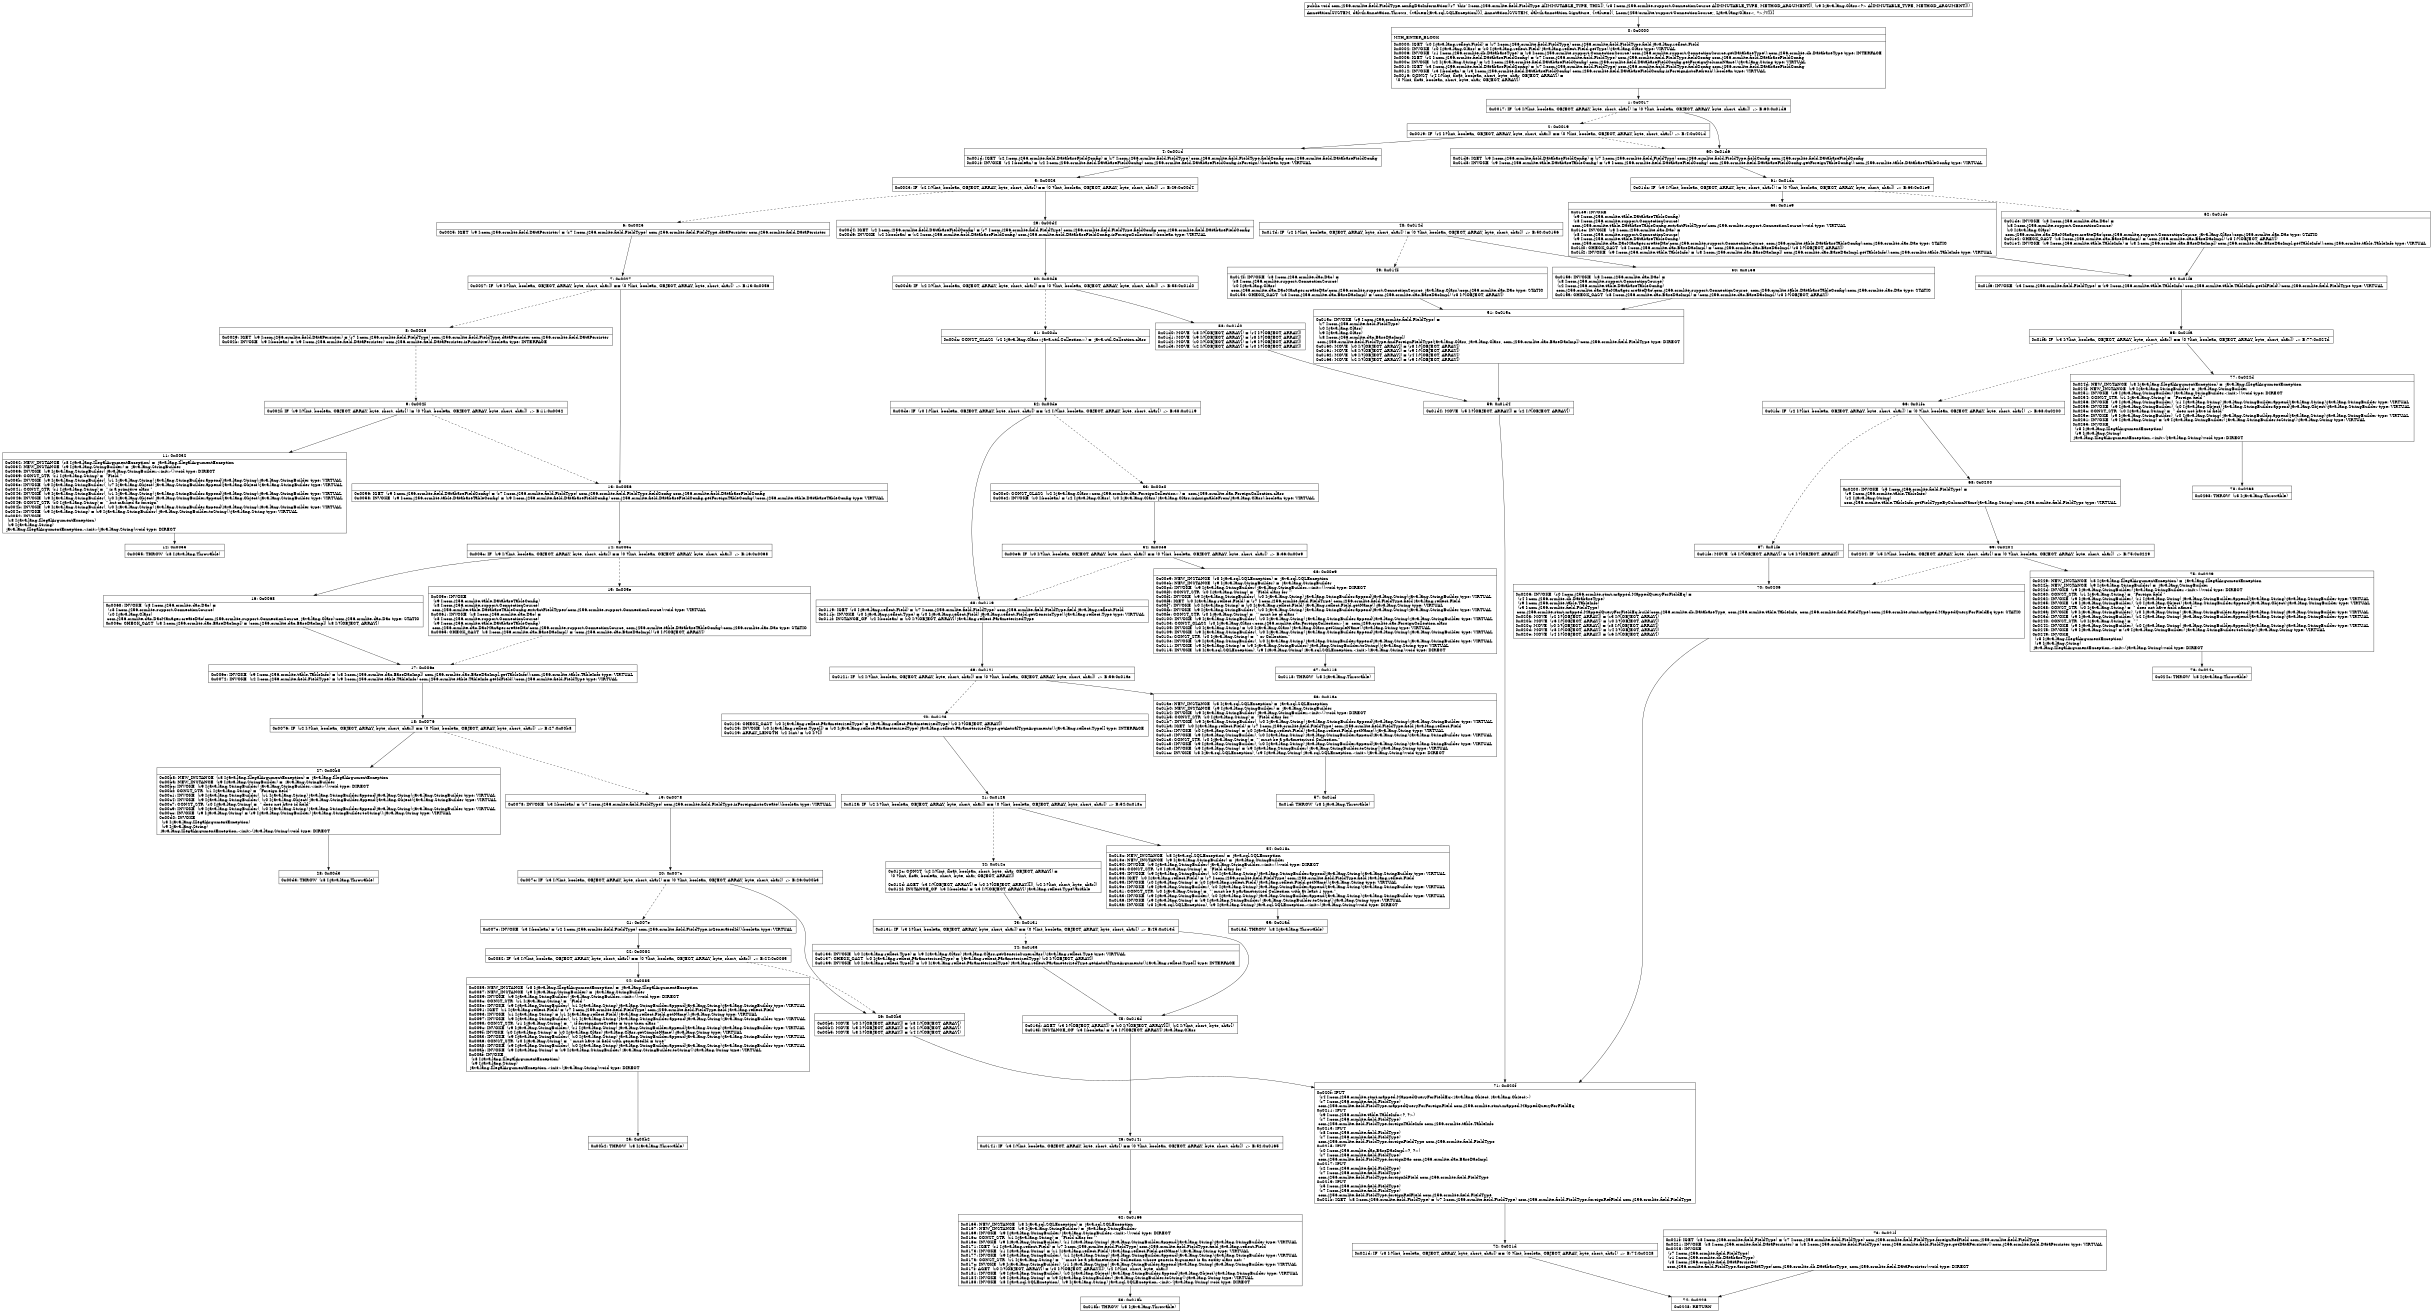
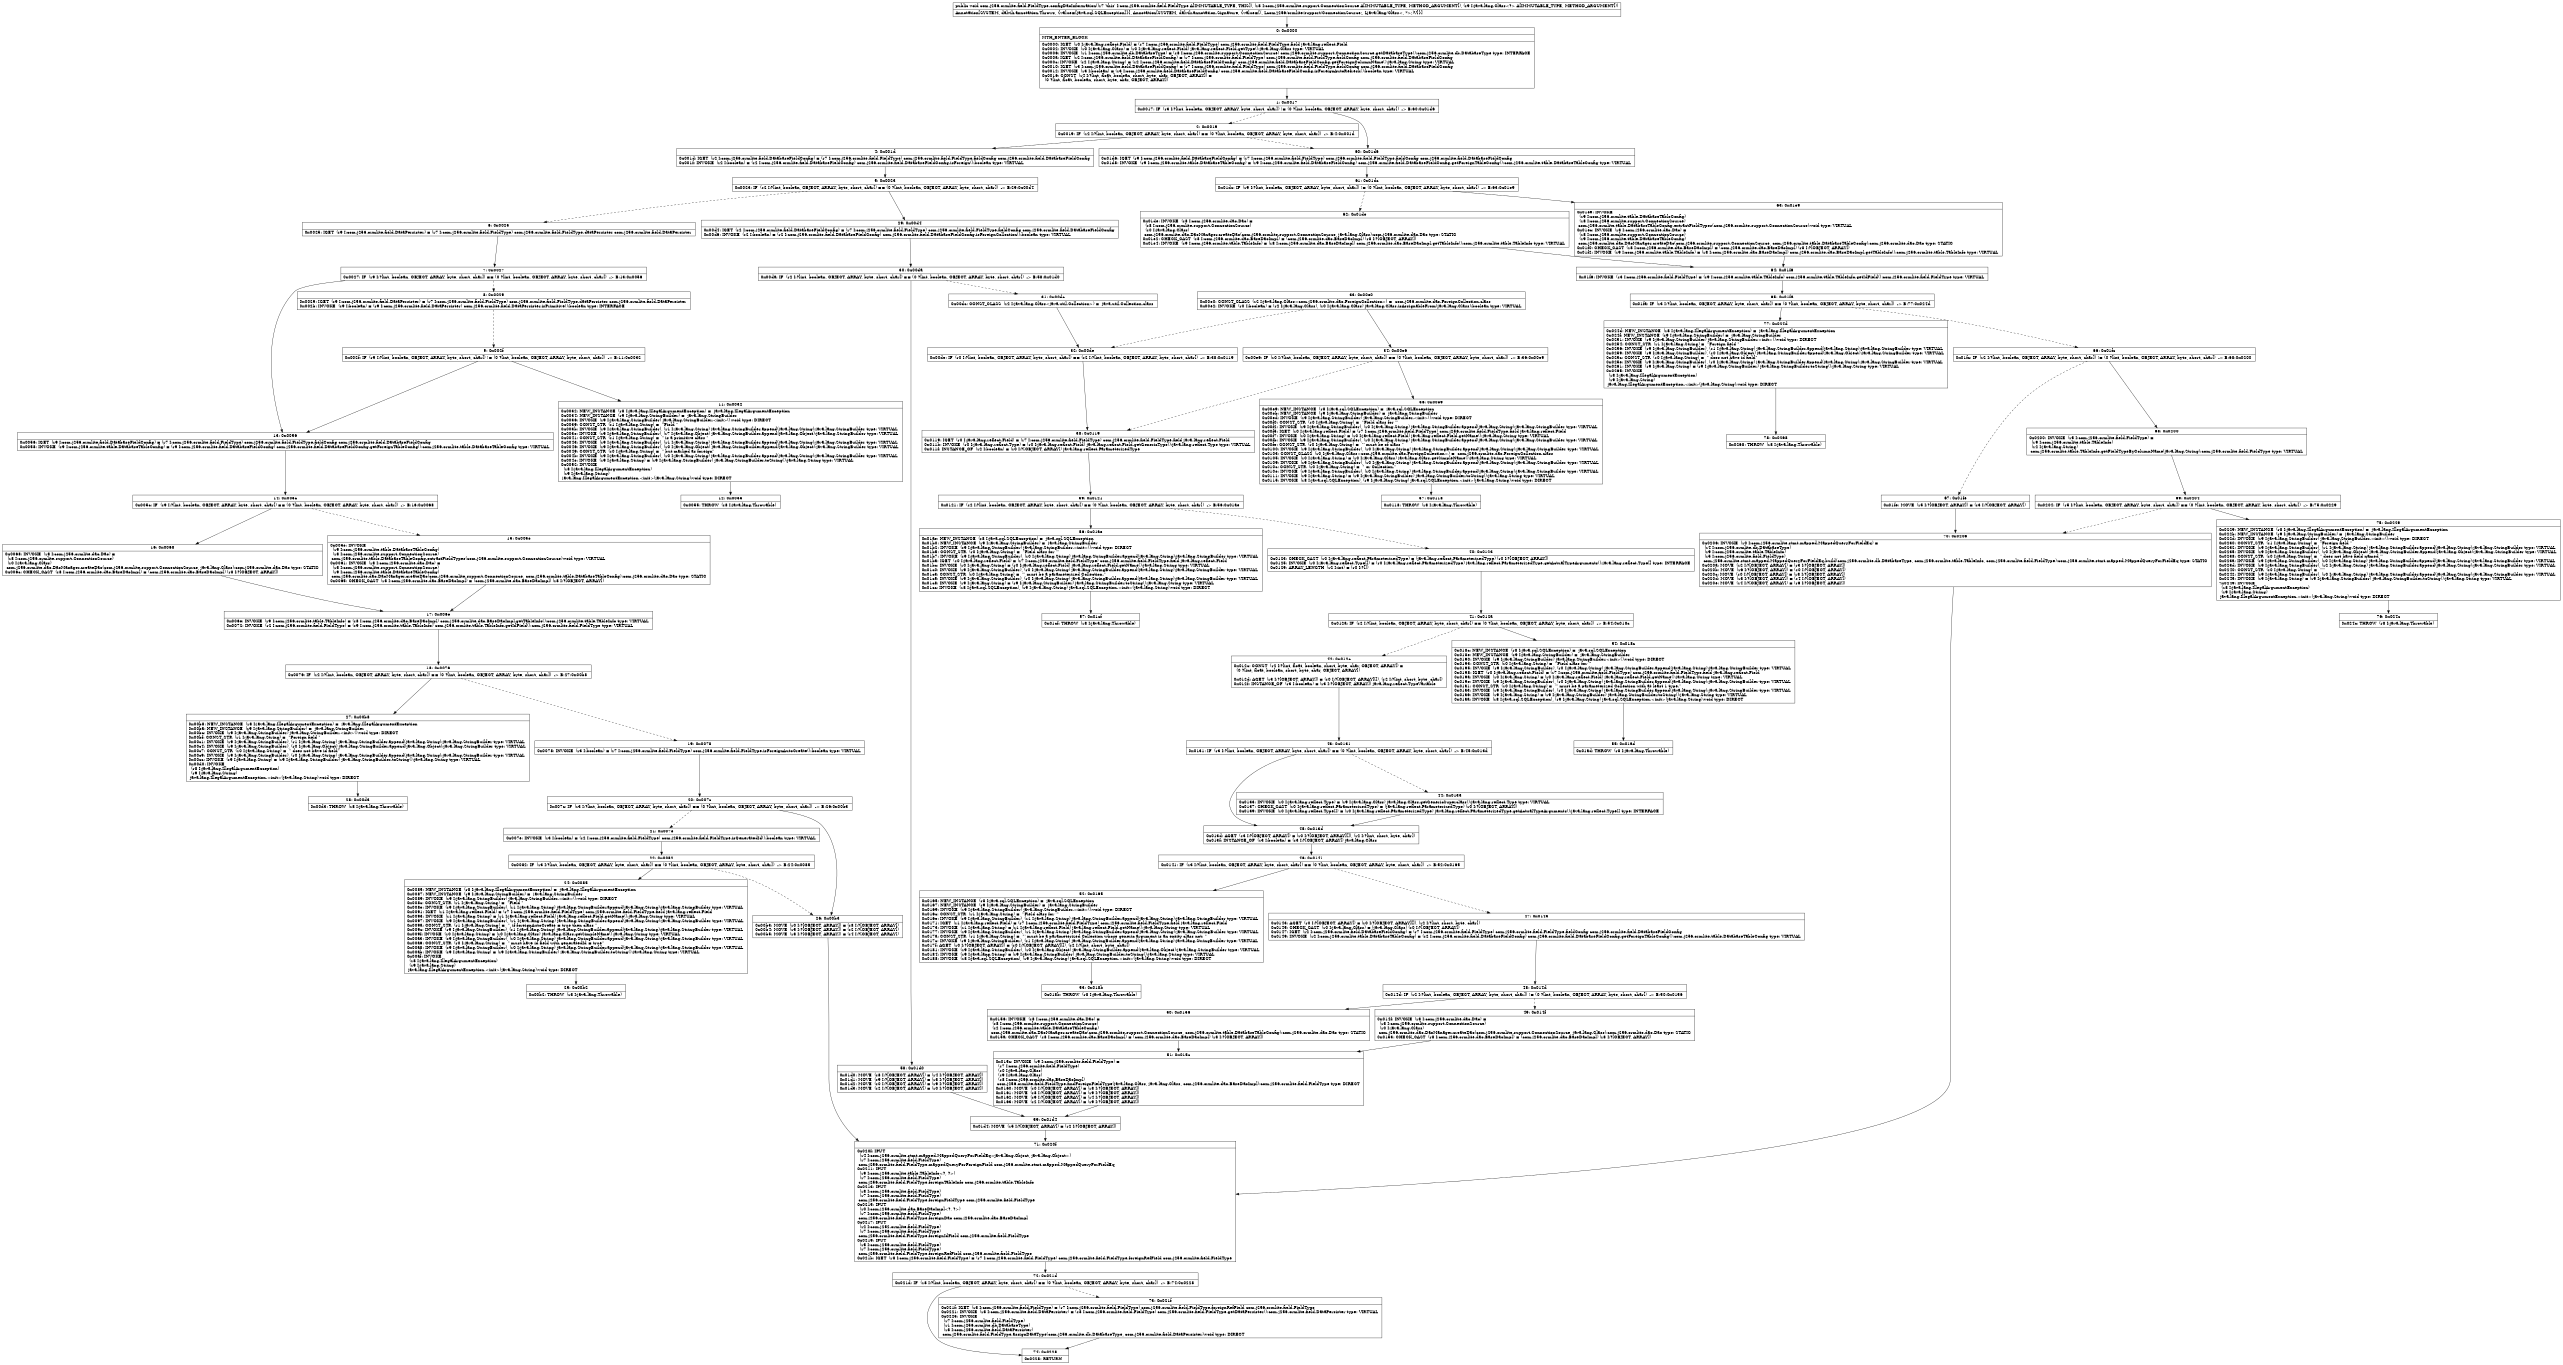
(1097, 448) -> (1209, 327)
(514, 449) -> (394, 396)
(2052, 635) -> (2238, 583)
(498, 650) -> (469, 597)
none -> (1537, 927)
(1359, 1169) -> (899, 1227)
none -> (1081, 1292)
